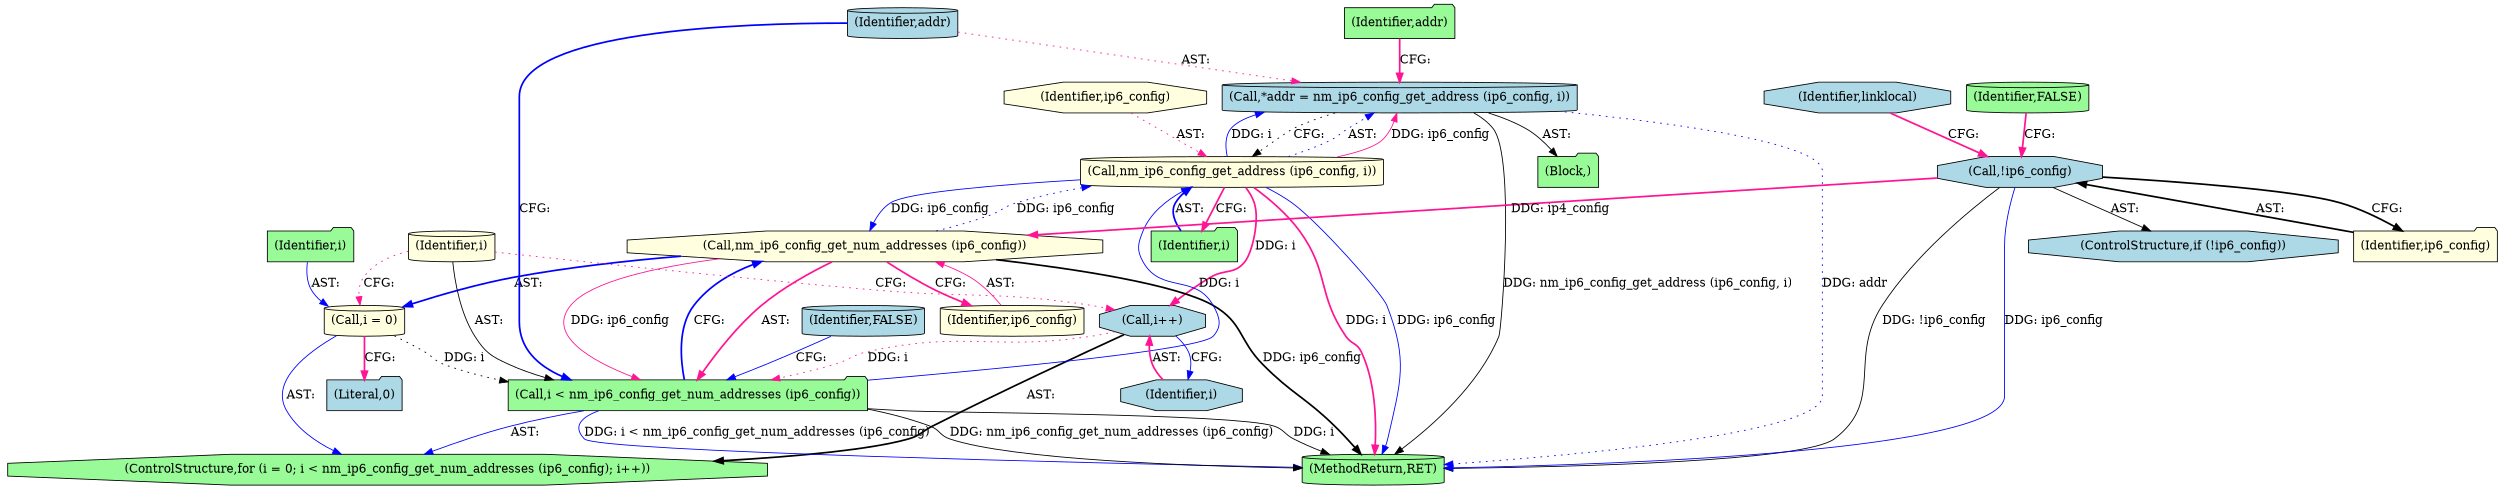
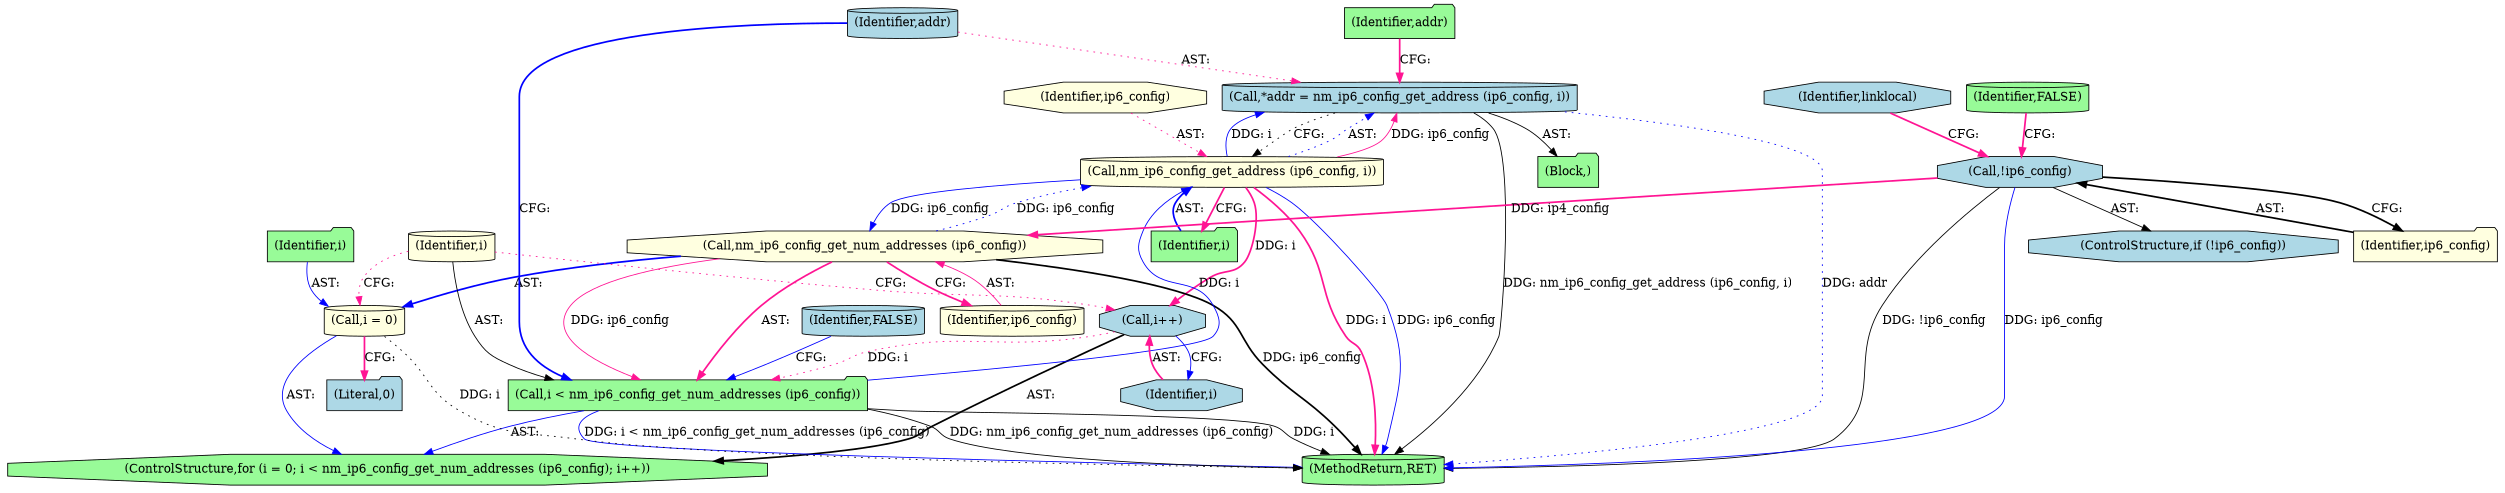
(693, 307) -> none
(444, 365) -> (821, 456)
